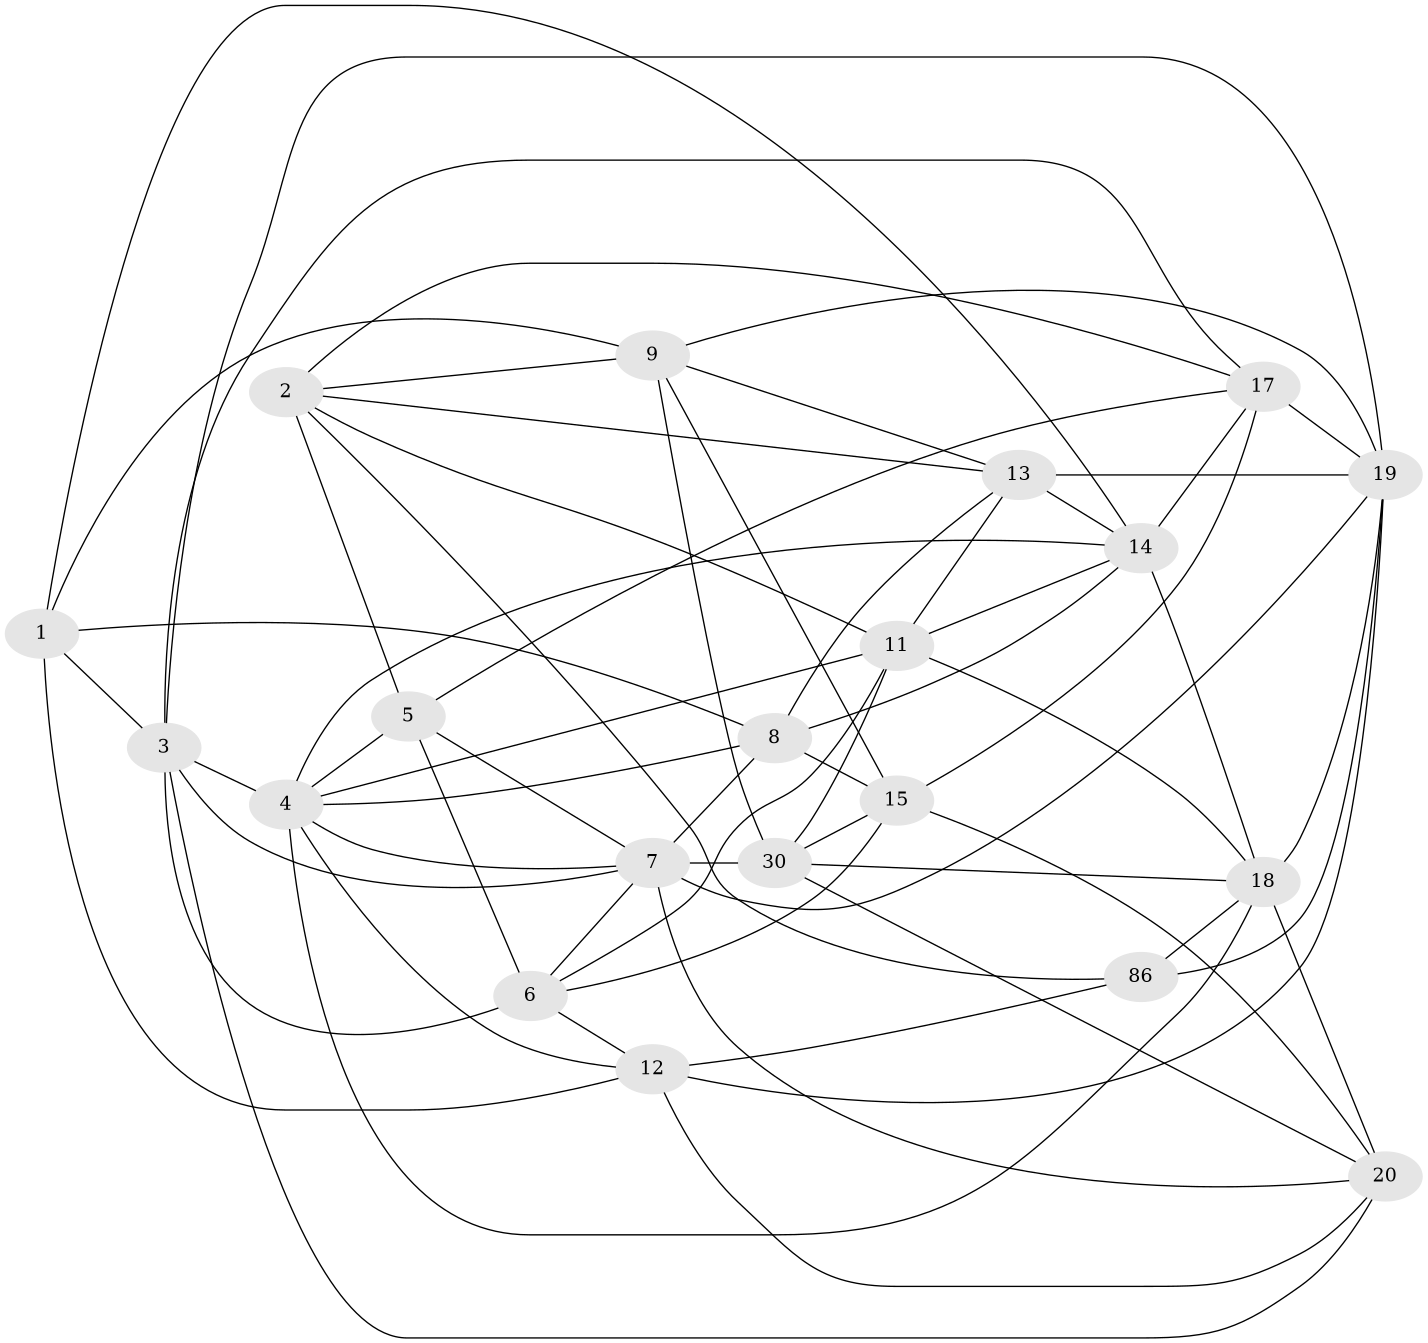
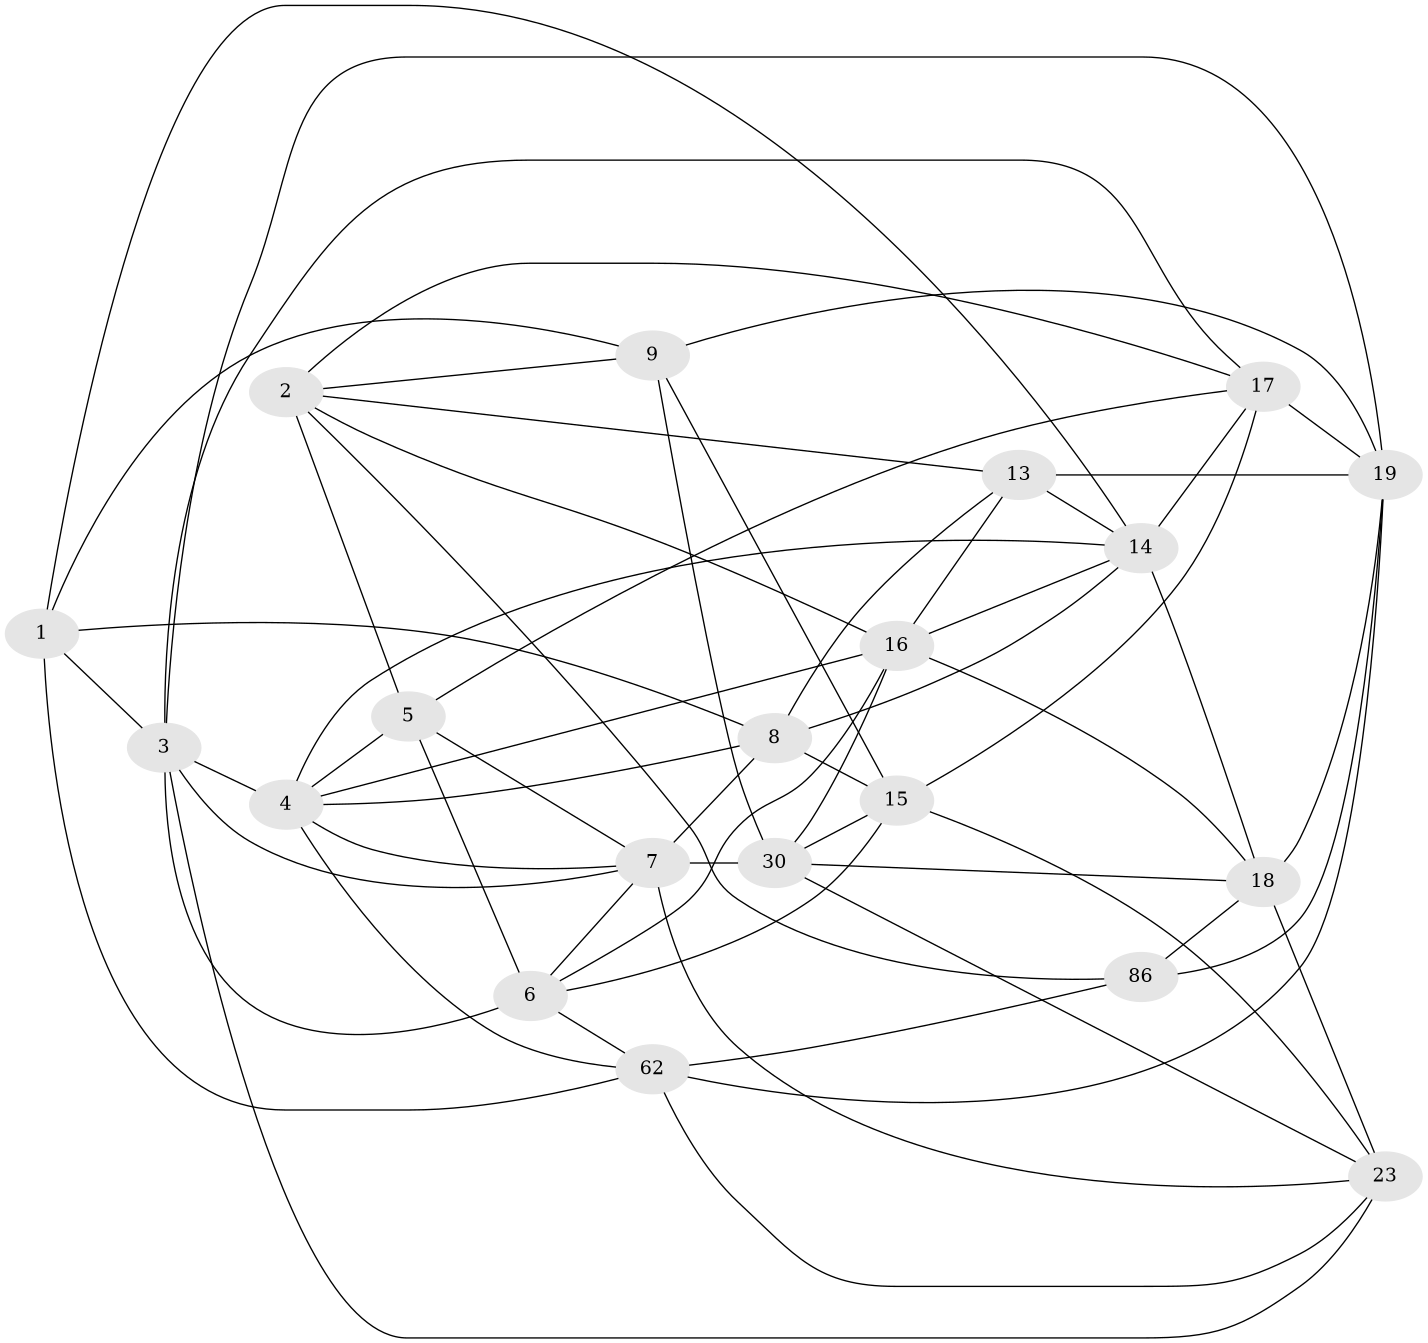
(836, 415) -> none
(897, 646) -> (897, 646)
(1067, 790) -> none
(653, 1069) -> (653, 1069)
(1385, 1176) -> (1385, 1176)
(701, 1235) -> none
